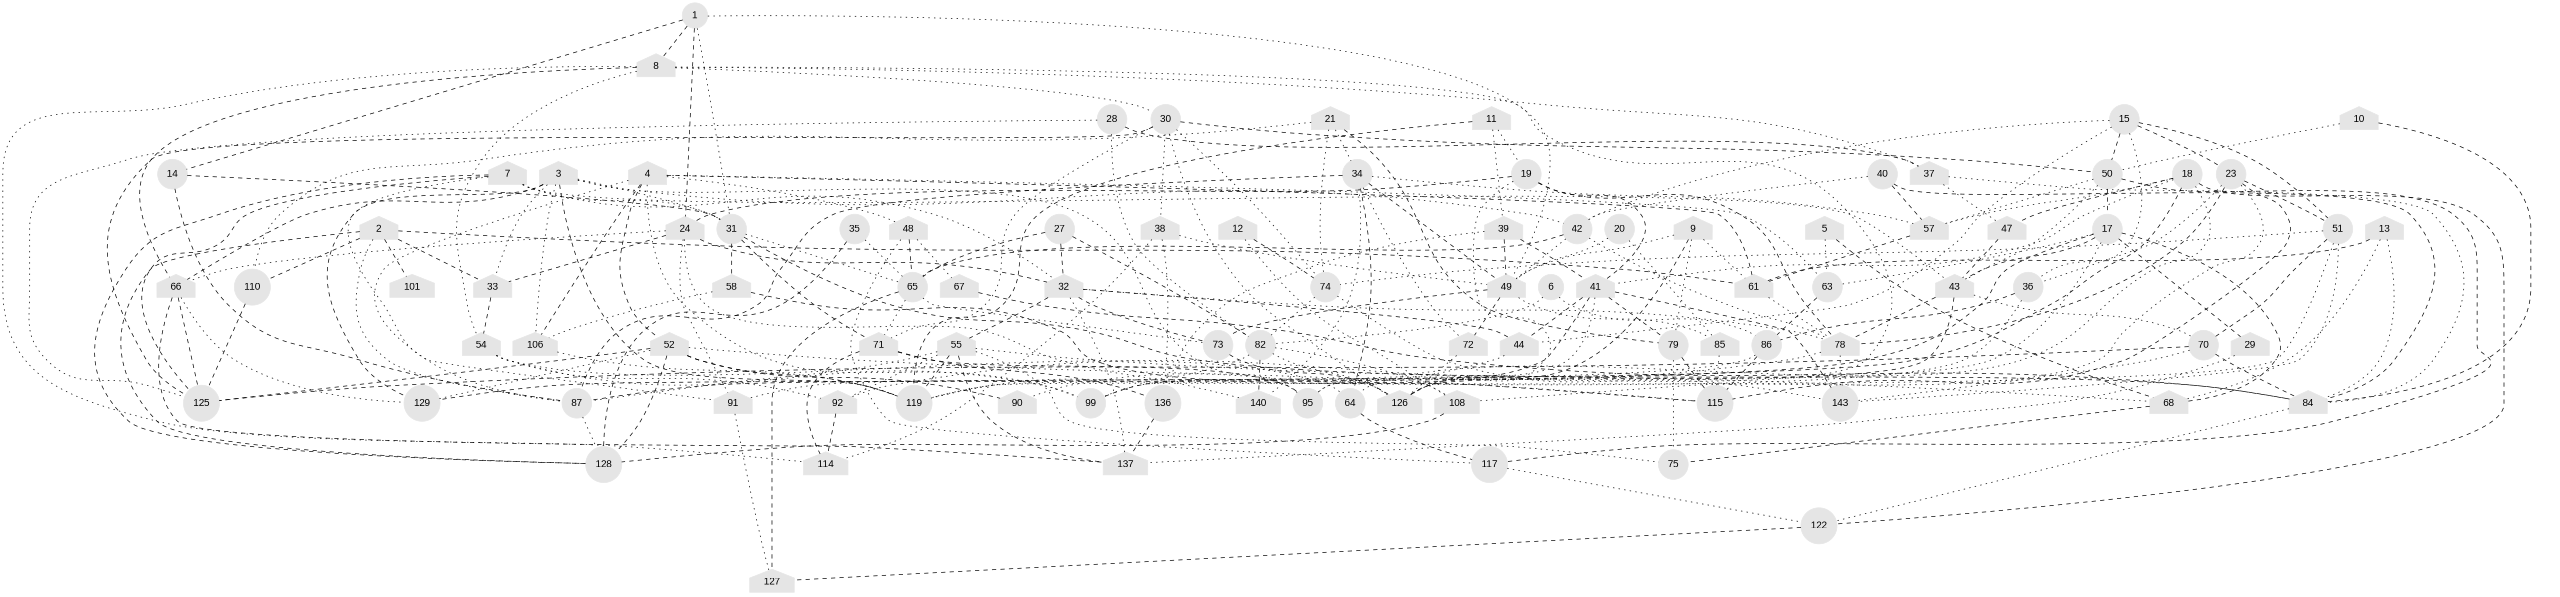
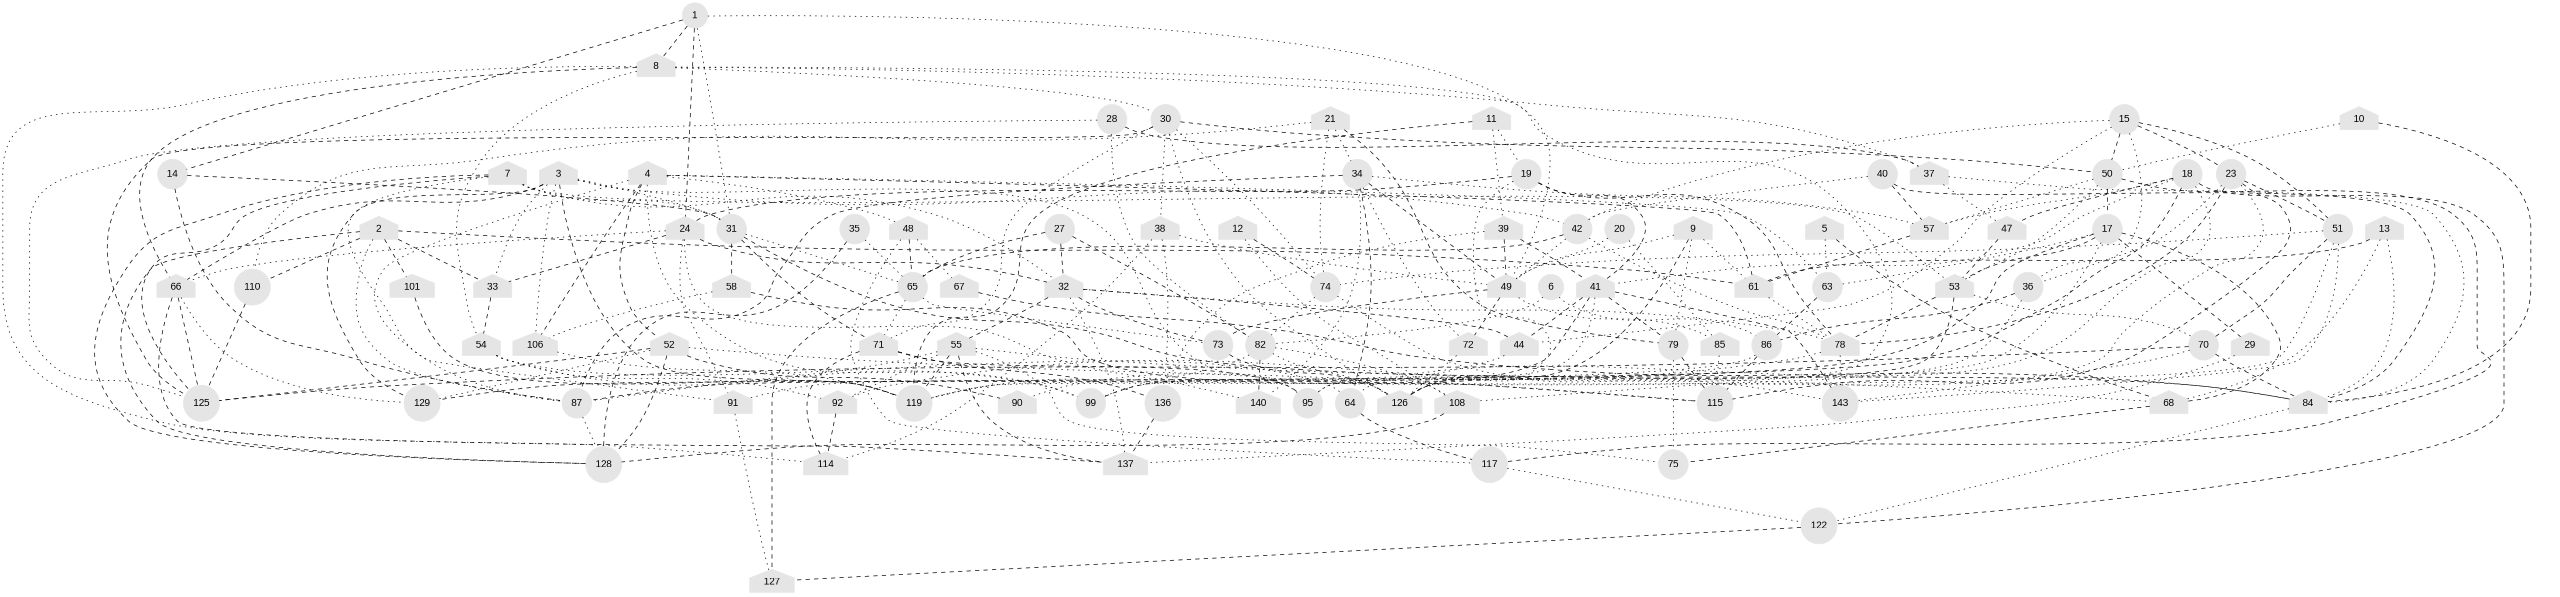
(1955, 287) -> (1955, 287)
(792, 375) -> (638, 384)
